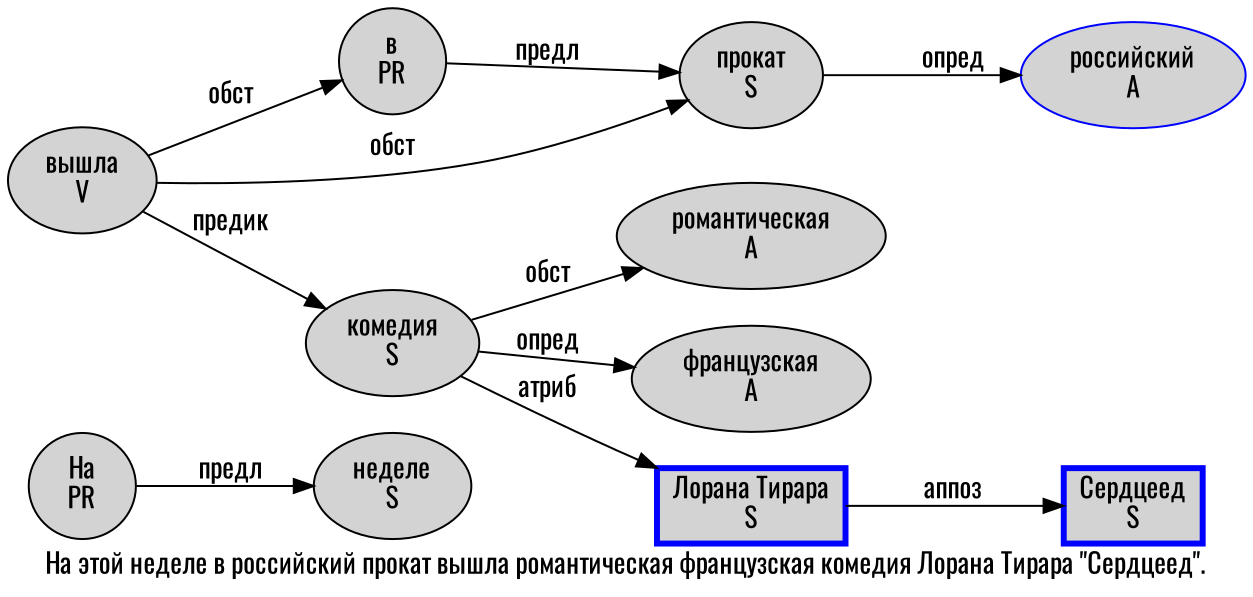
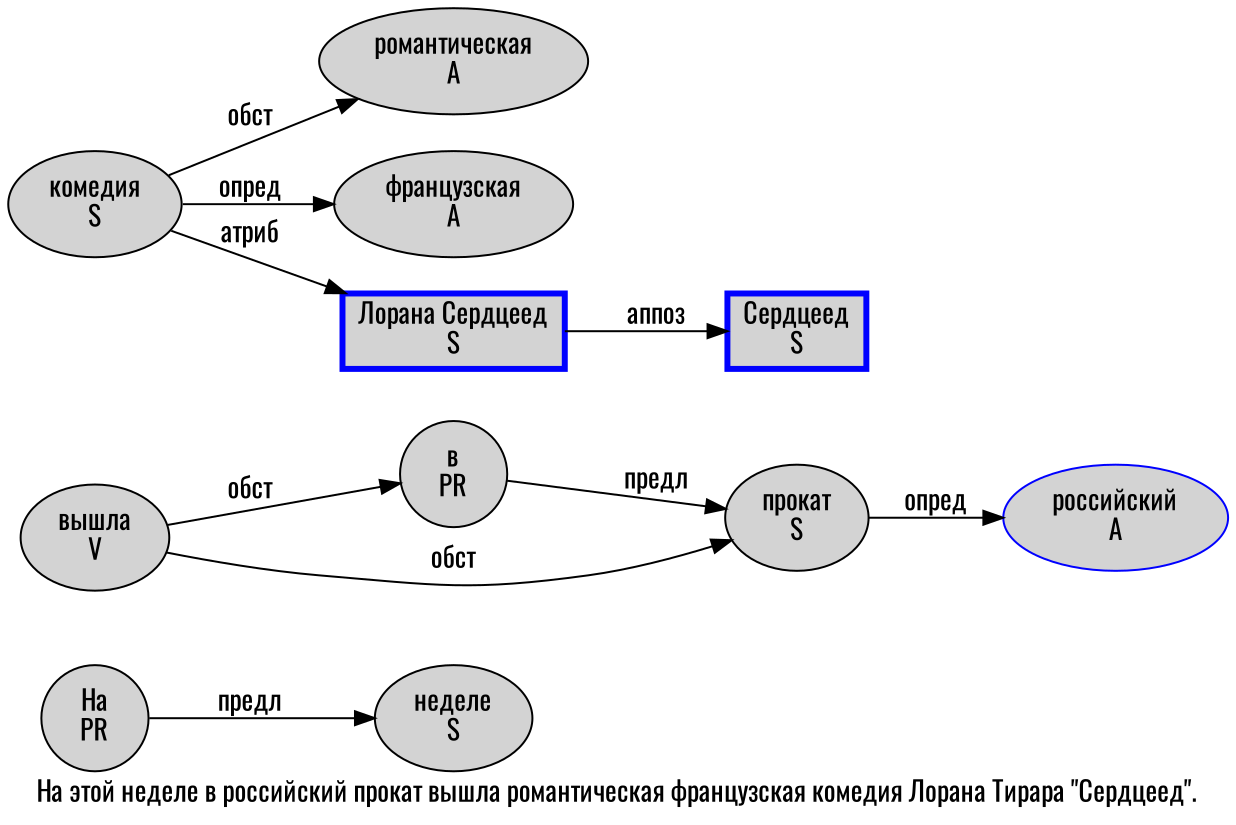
(225, 255) -> none
(751, 506) -> (454, 331)
